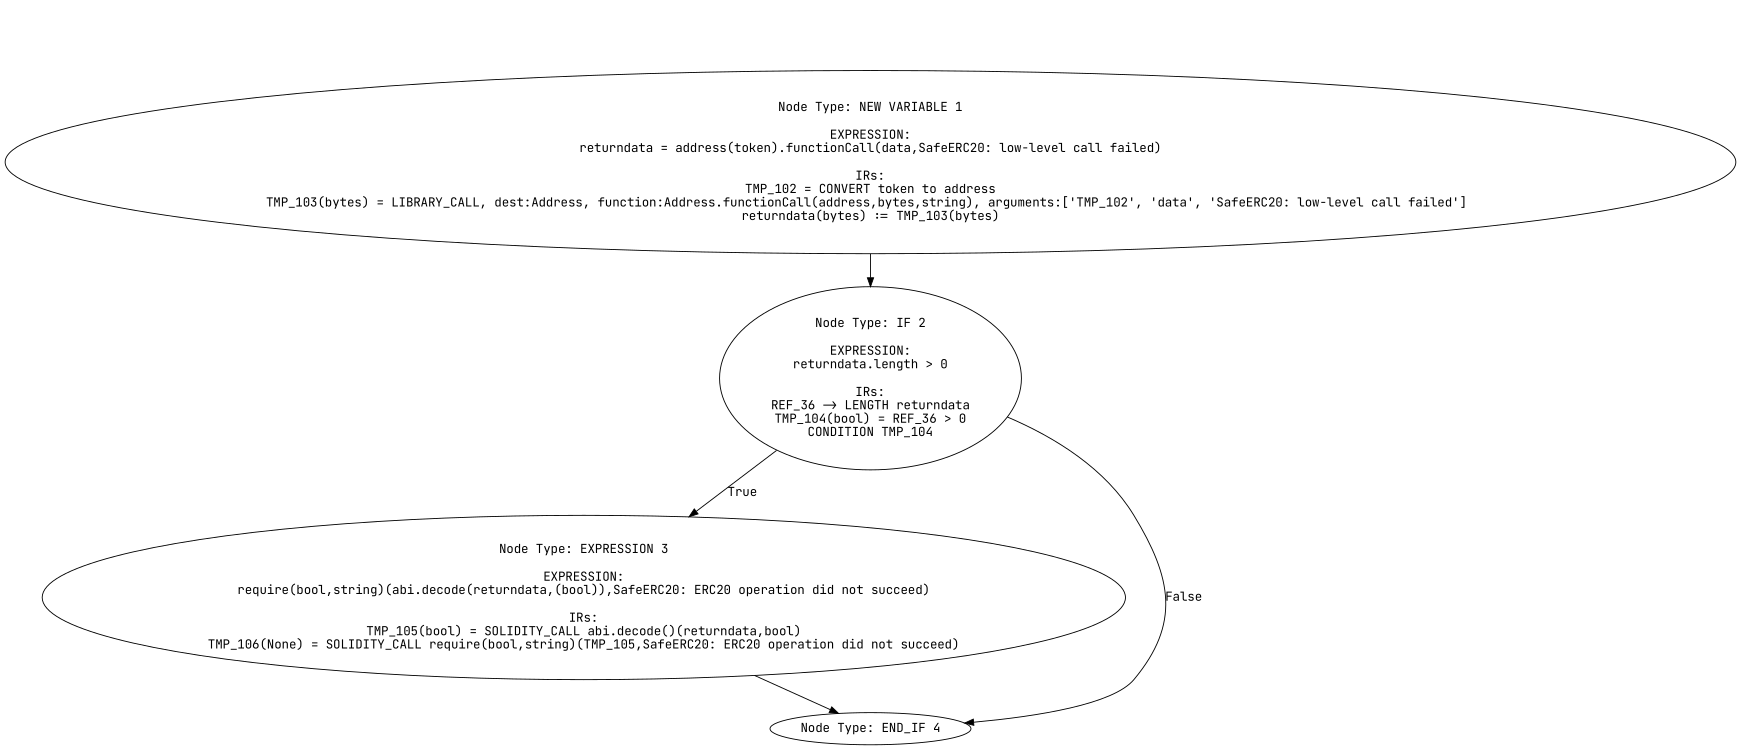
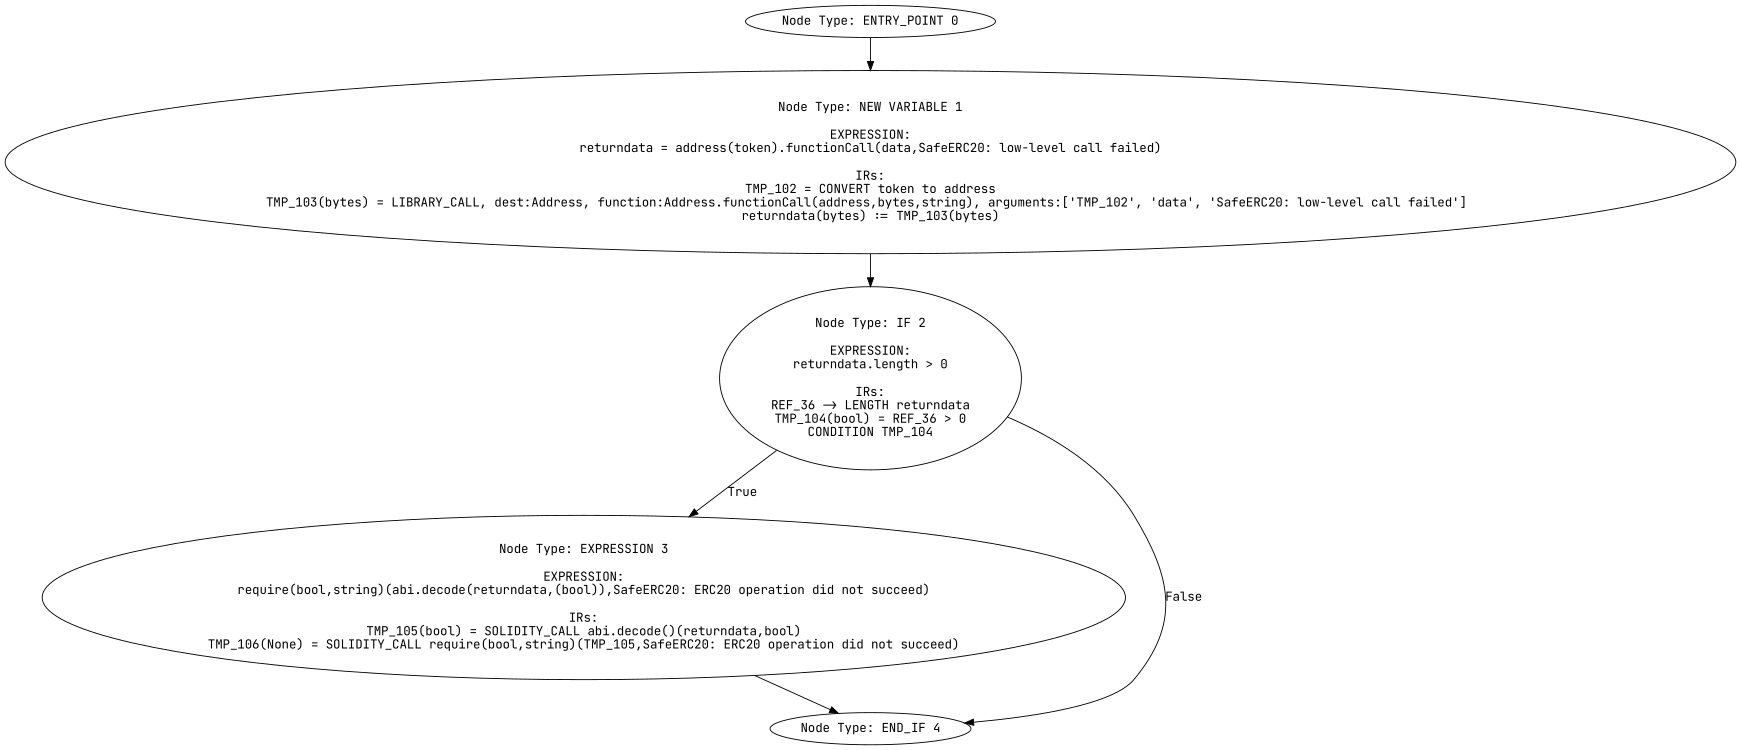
none -> (870, 21)
